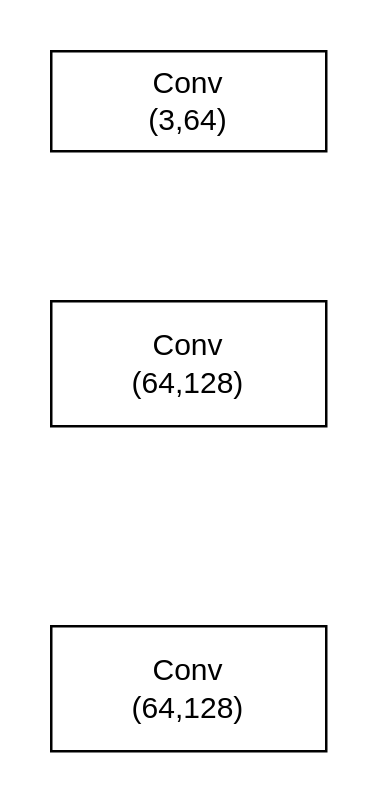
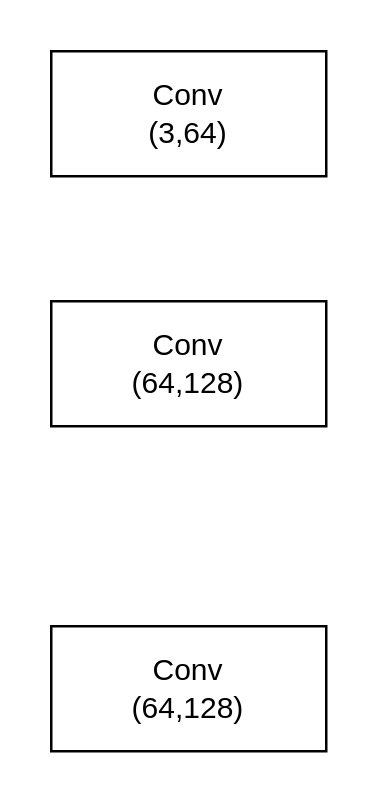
(189, 101) -> (189, 114)
